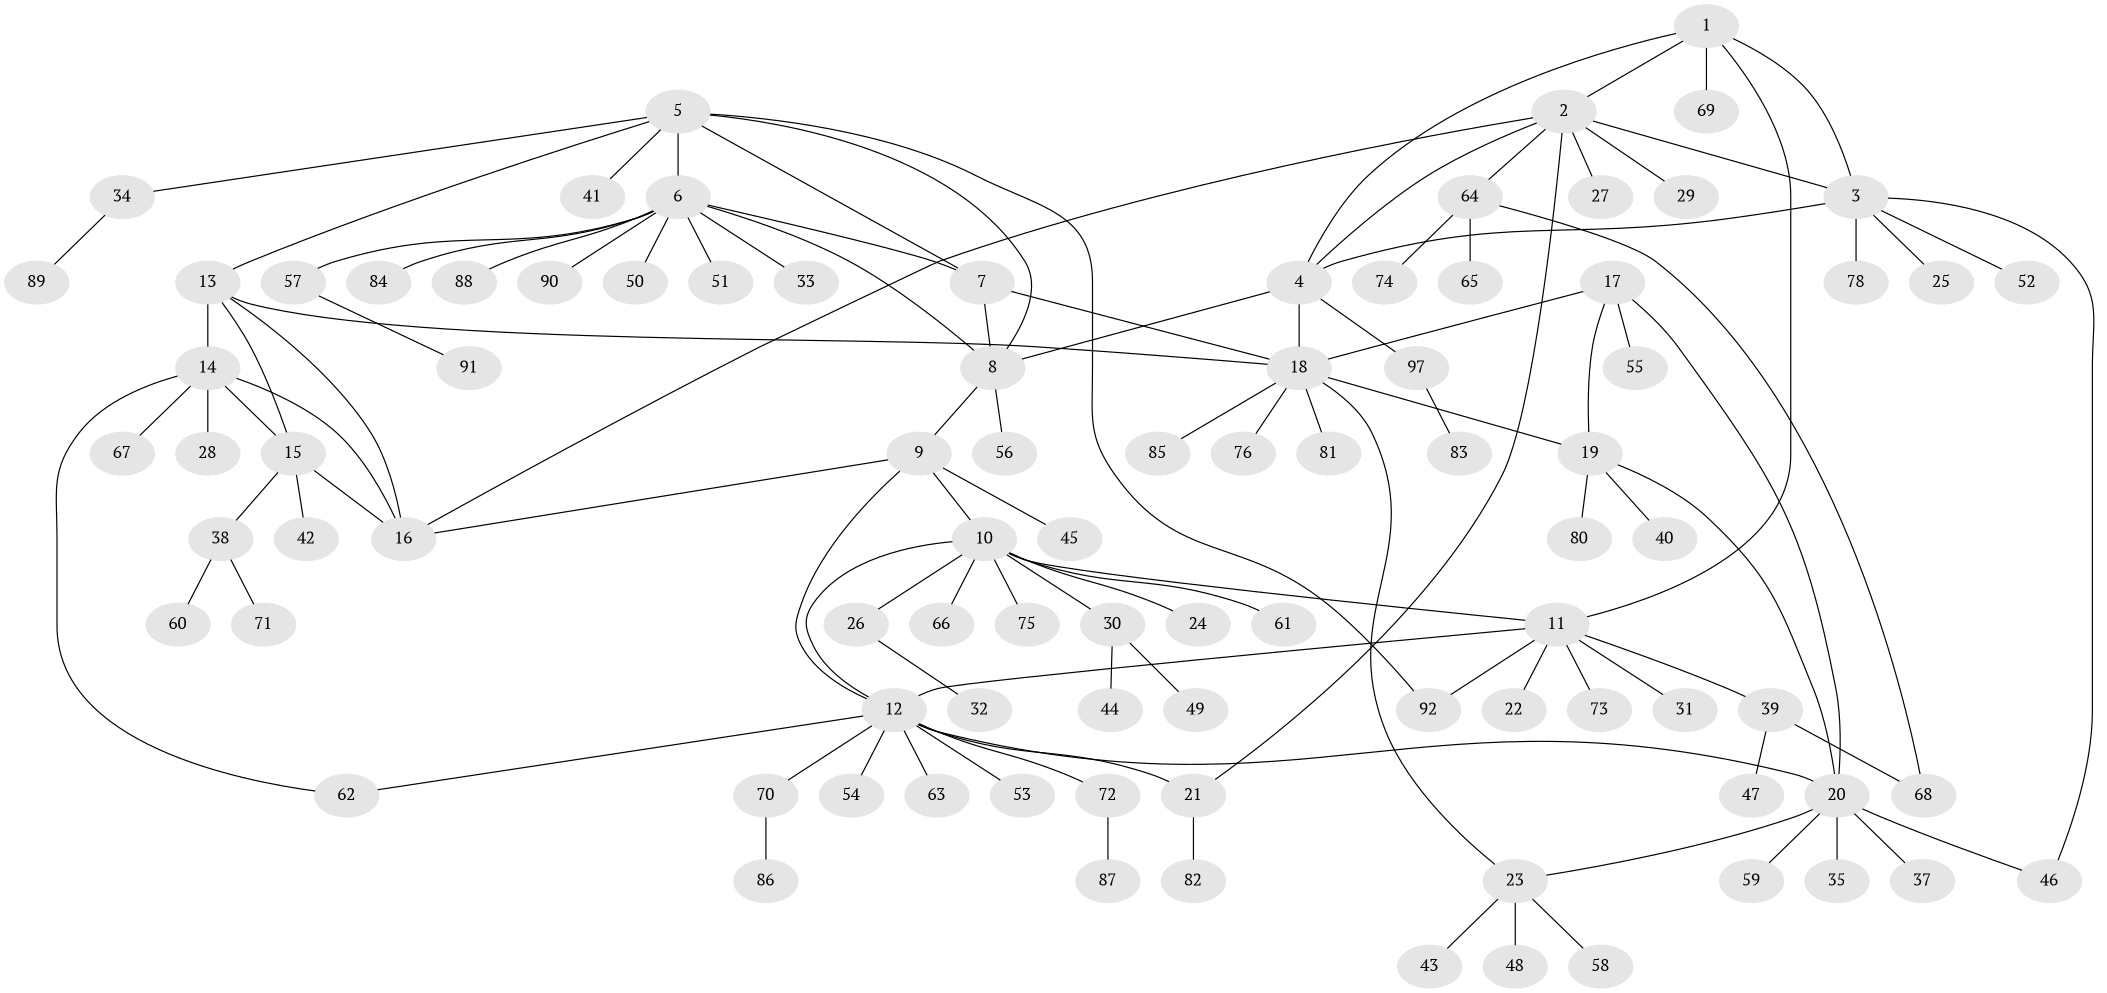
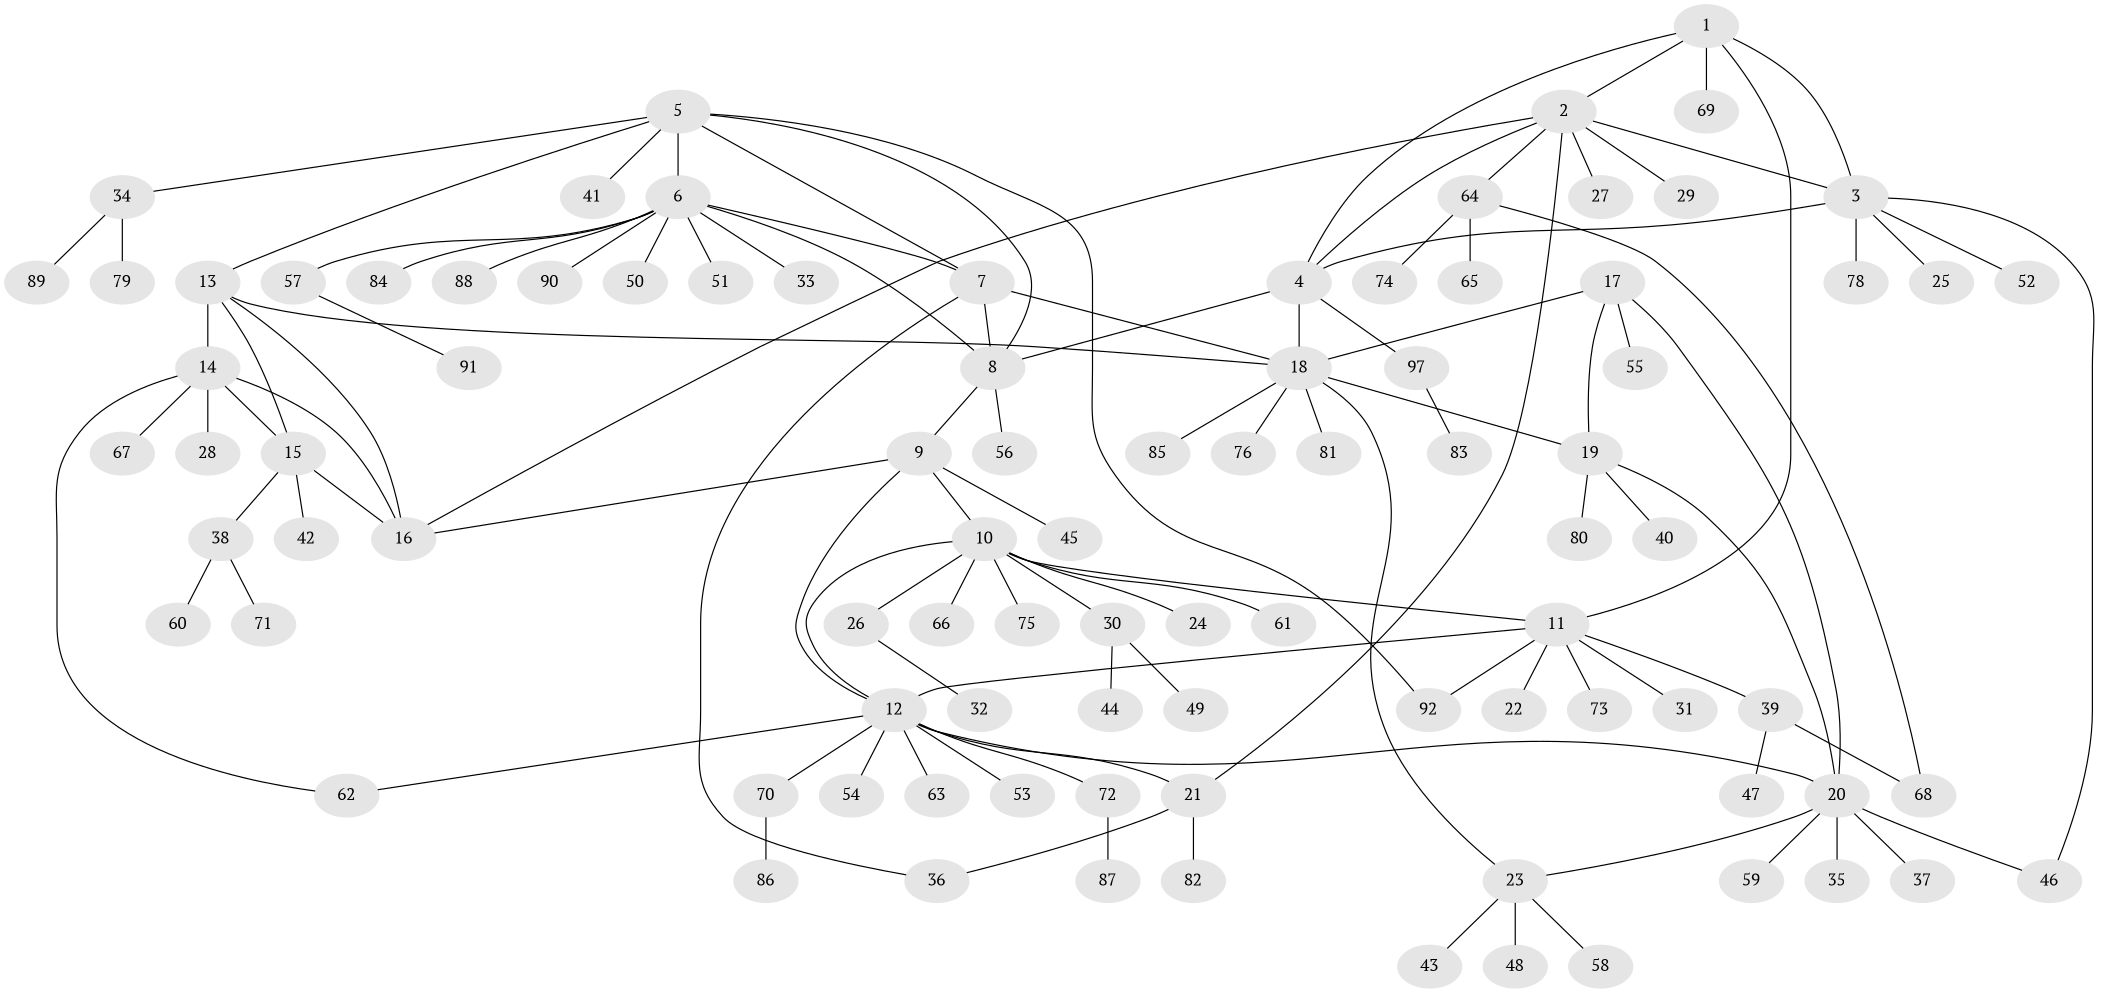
none -> (122, 283)
none -> (937, 881)
